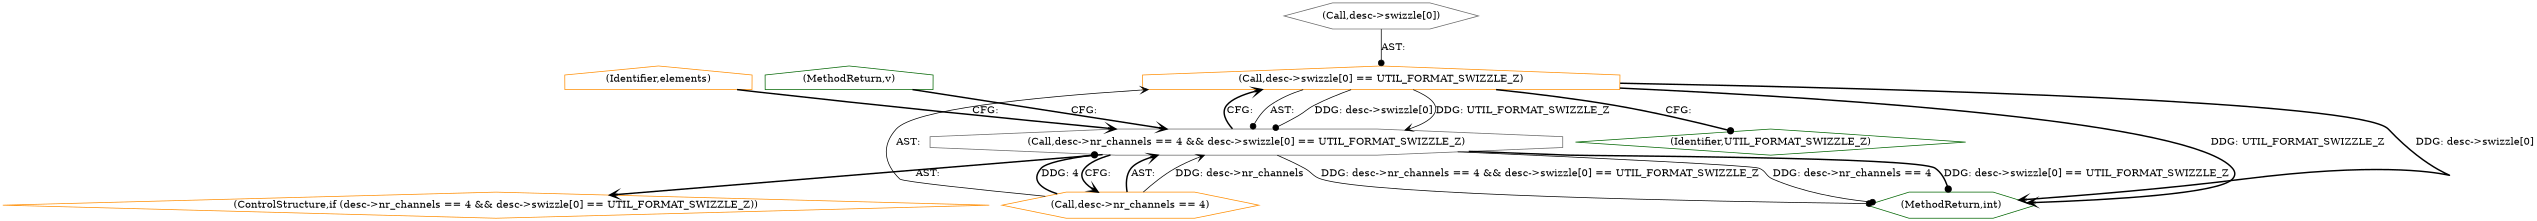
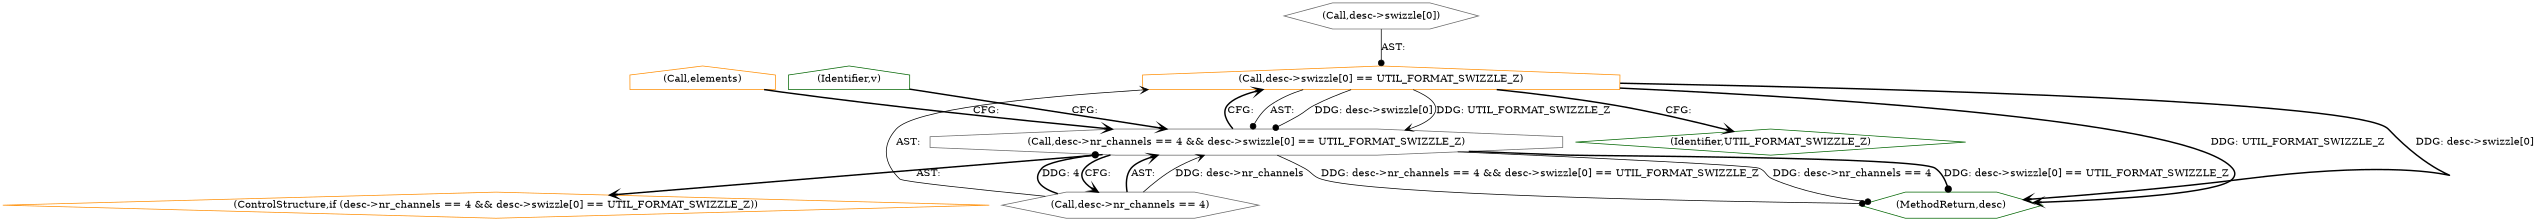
(658, 79) -> (703, 79)
(849, 79) -> (849, 79)
(1613, 105) -> (1612, 105)
(1130, 205) -> (1130, 205)
(1951, 205) -> (1951, 205)
